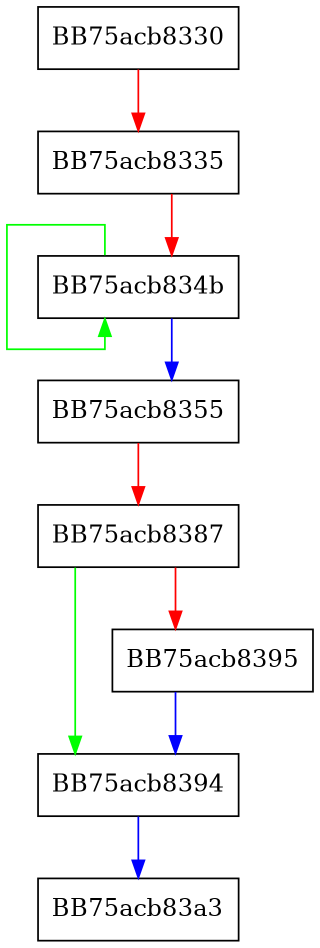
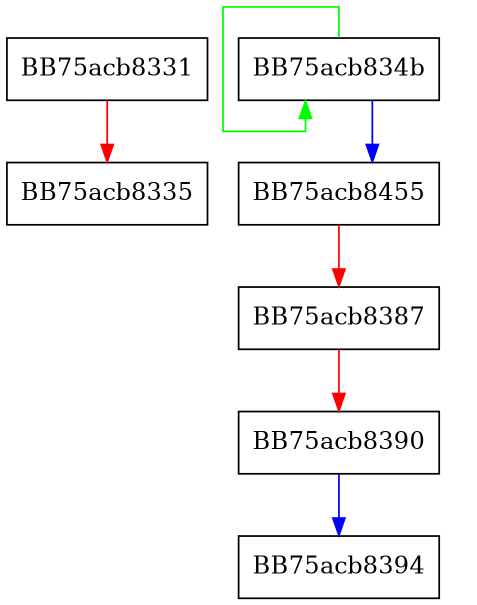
(138, 38) -> (107, 69)
(172, 216) -> none
(138, 412) -> (339, 194)
(75, 652) -> none
(213, 661) -> (339, 443)
(138, 910) -> none
